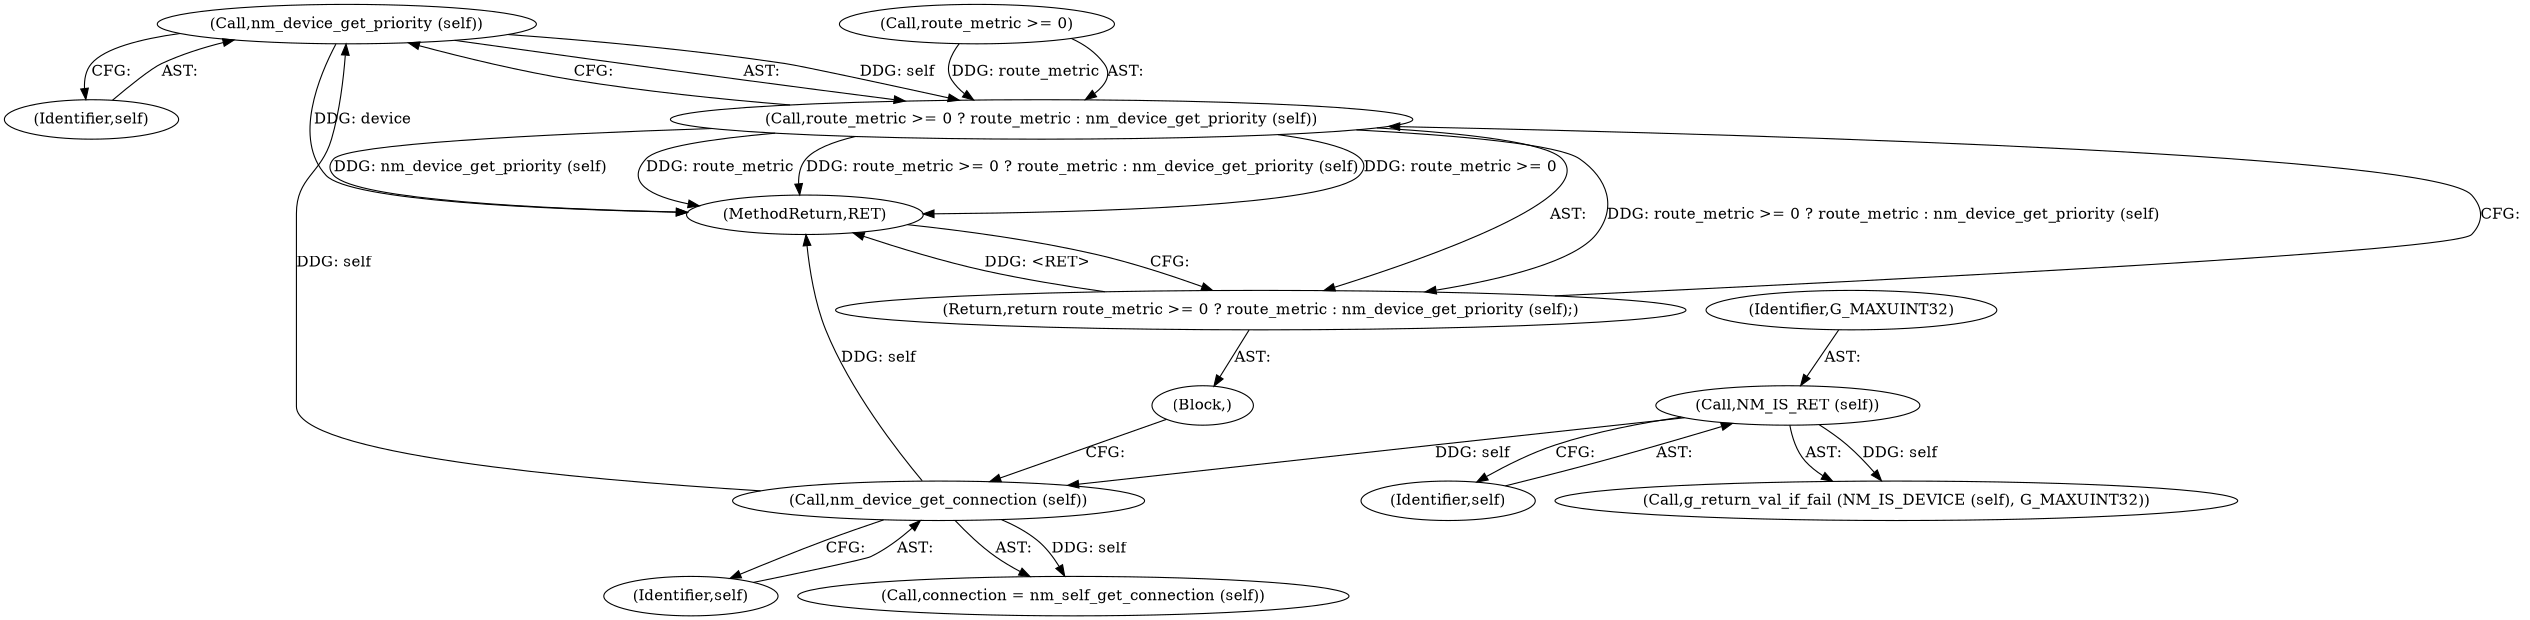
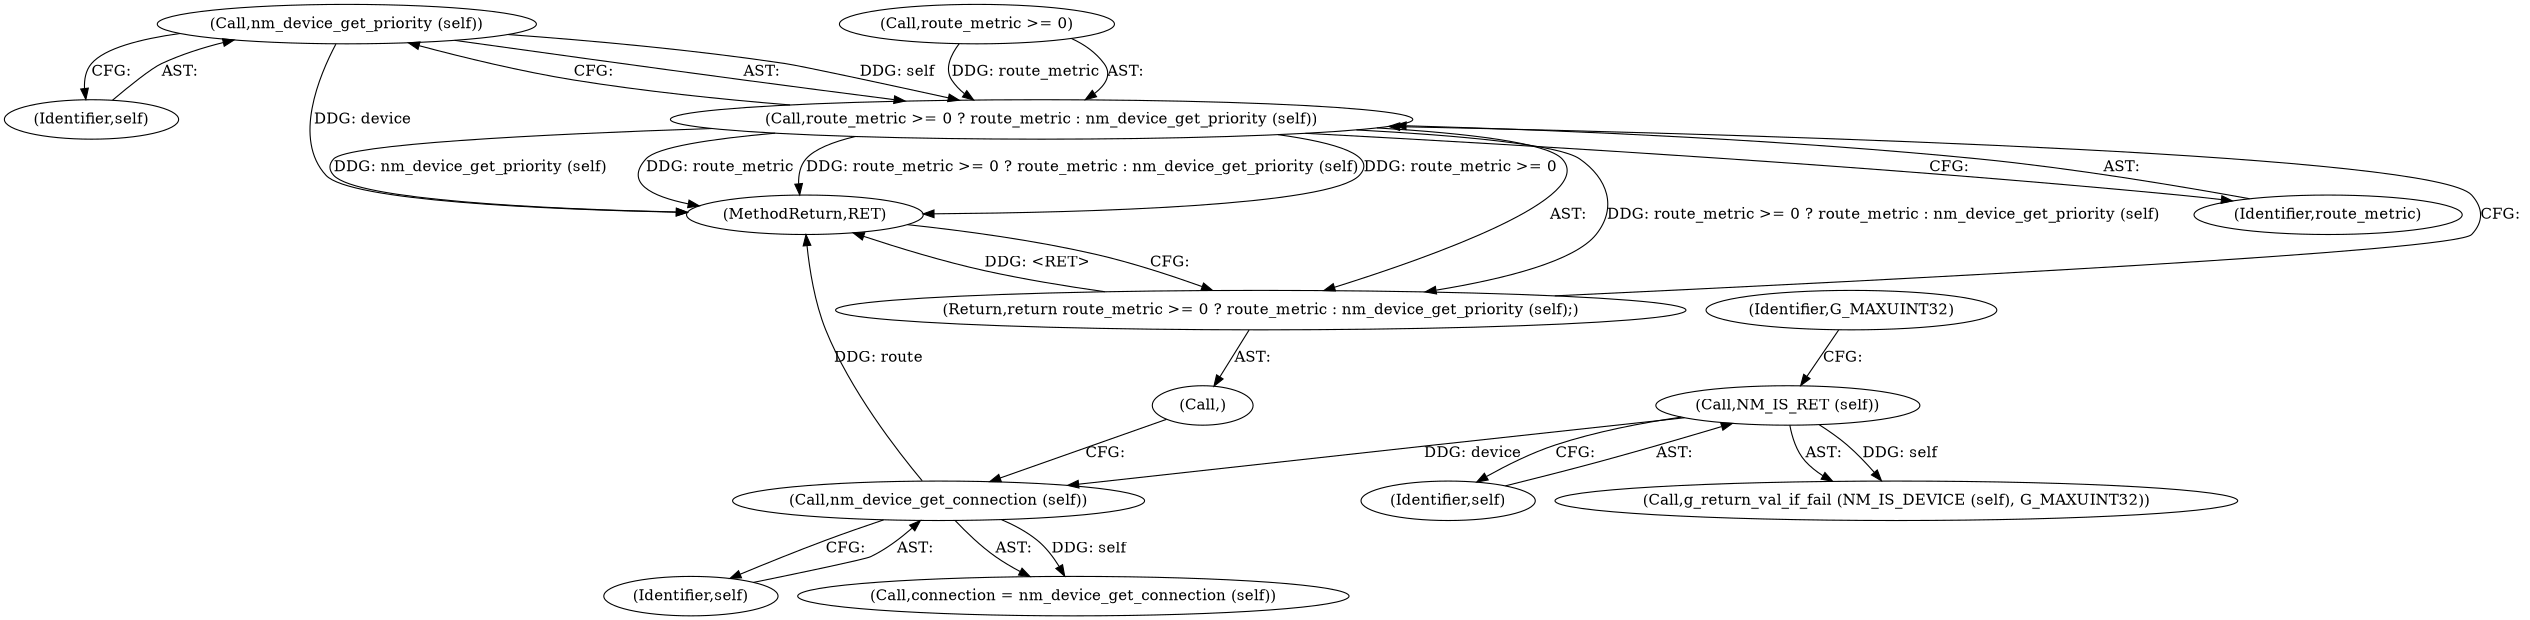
none -> (2328, 215)
(879, 358) -> (879, 358)
(1845, 358) -> (1845, 358)
(1203, 405) -> (1203, 405)
(344, 438) -> none
(1473, 453) -> (1473, 453)
(1073, 596) -> (1073, 596)
